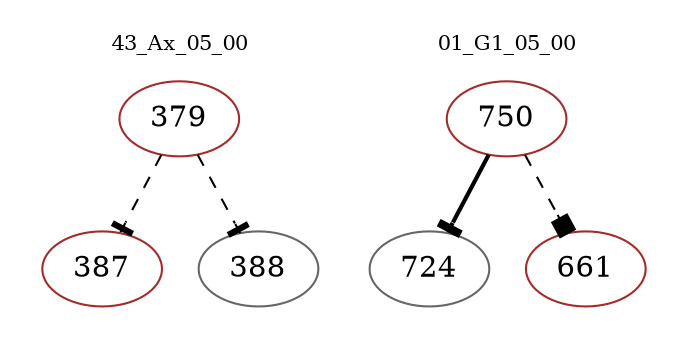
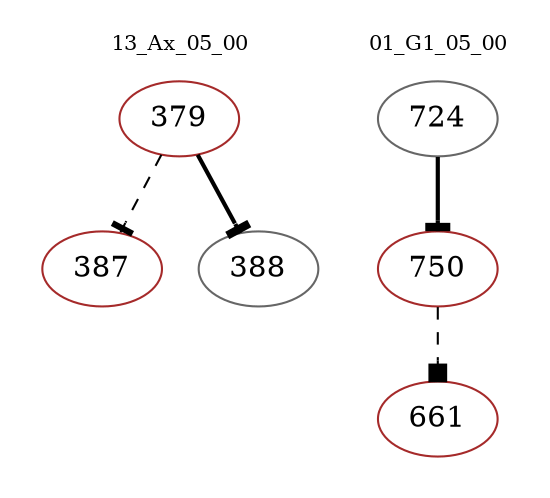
(180, 45) -> (180, 45)
(216, 189) -> (216, 189)
(471, 189) -> (438, 189)
